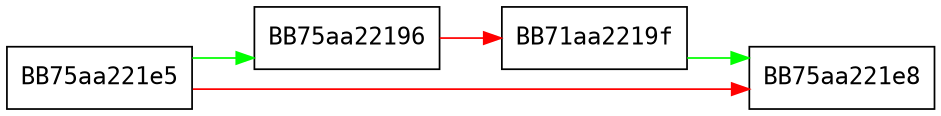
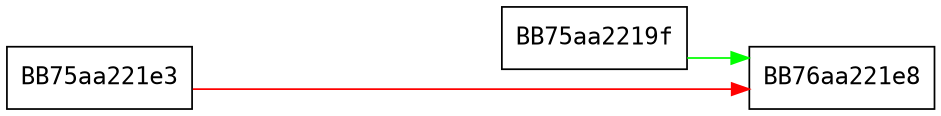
(347, 38) -> none
(594, 38) -> (594, 38)
(100, 78) -> (100, 78)
(842, 78) -> (842, 78)
